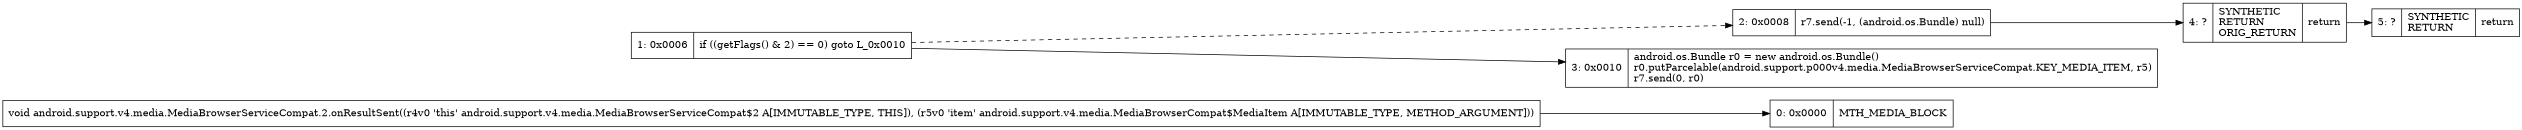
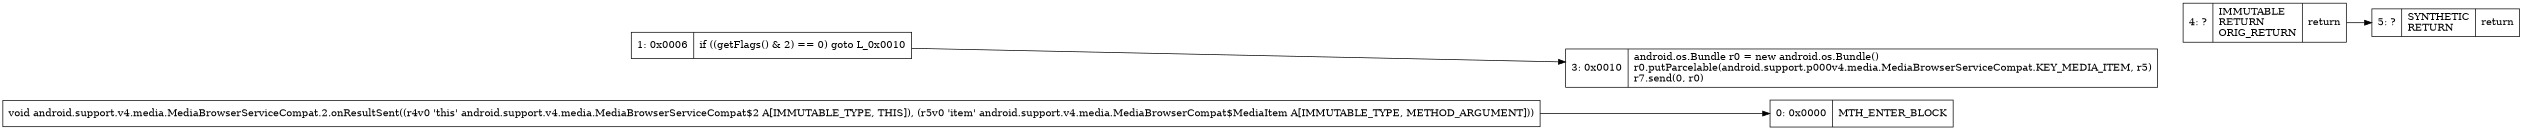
(2250, 12) -> (2252, 12)
(1862, 23) -> none
(1893, 113) -> (1893, 113)
